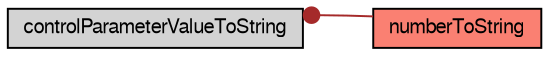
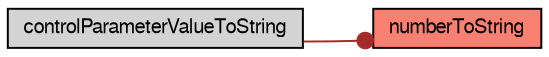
(346, 16) -> (330, 41)
